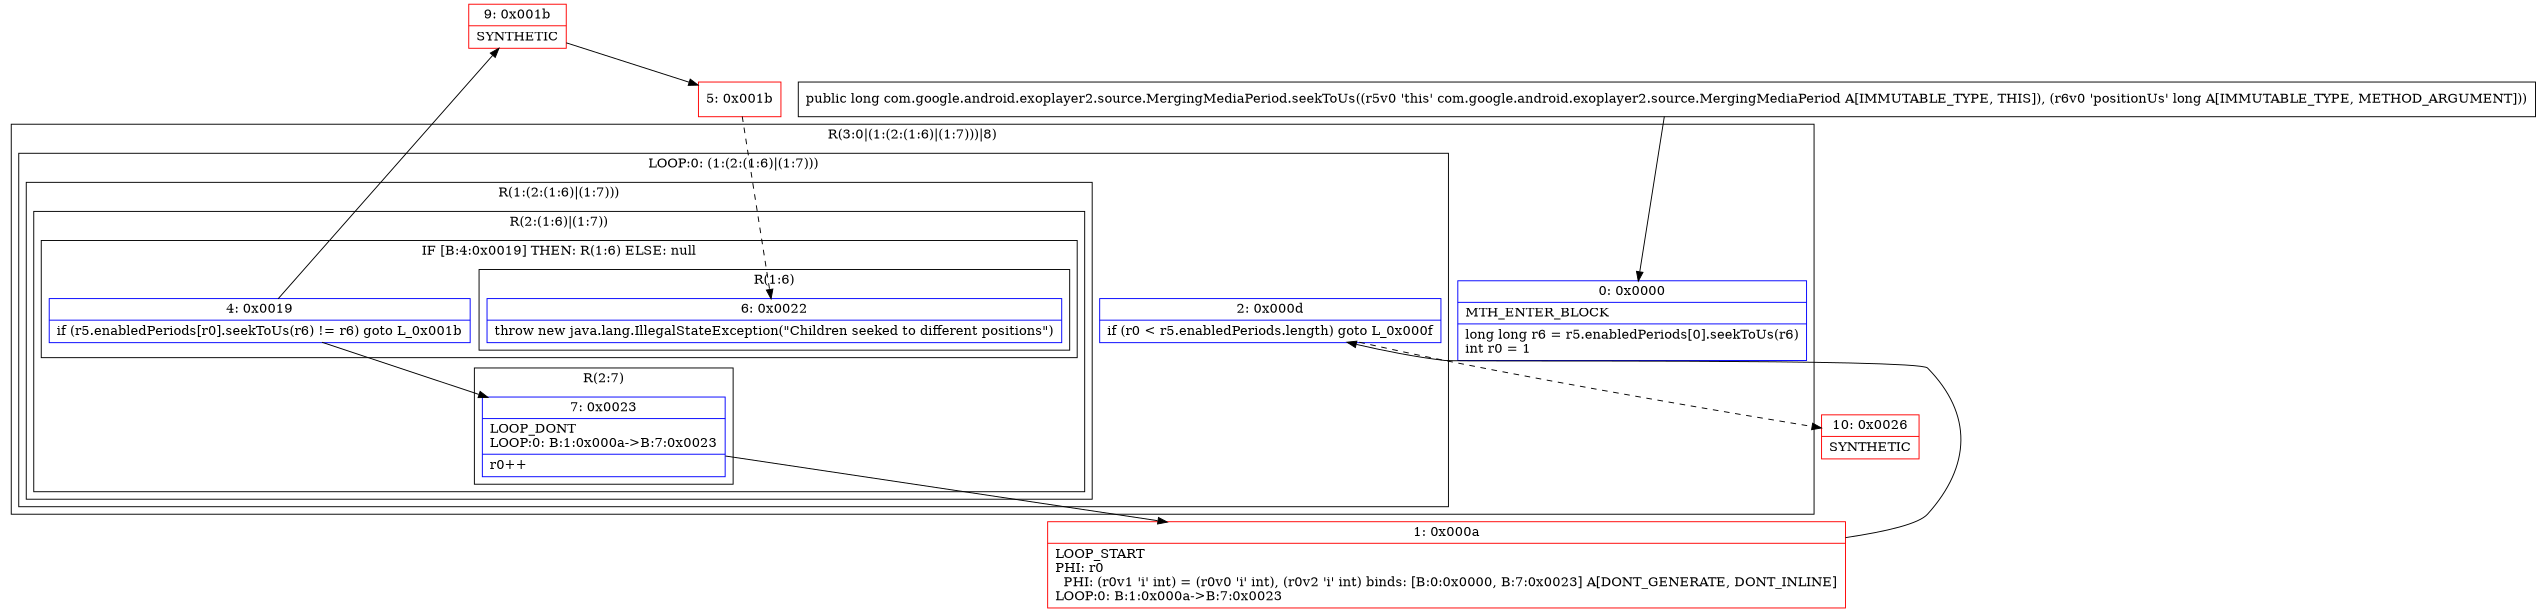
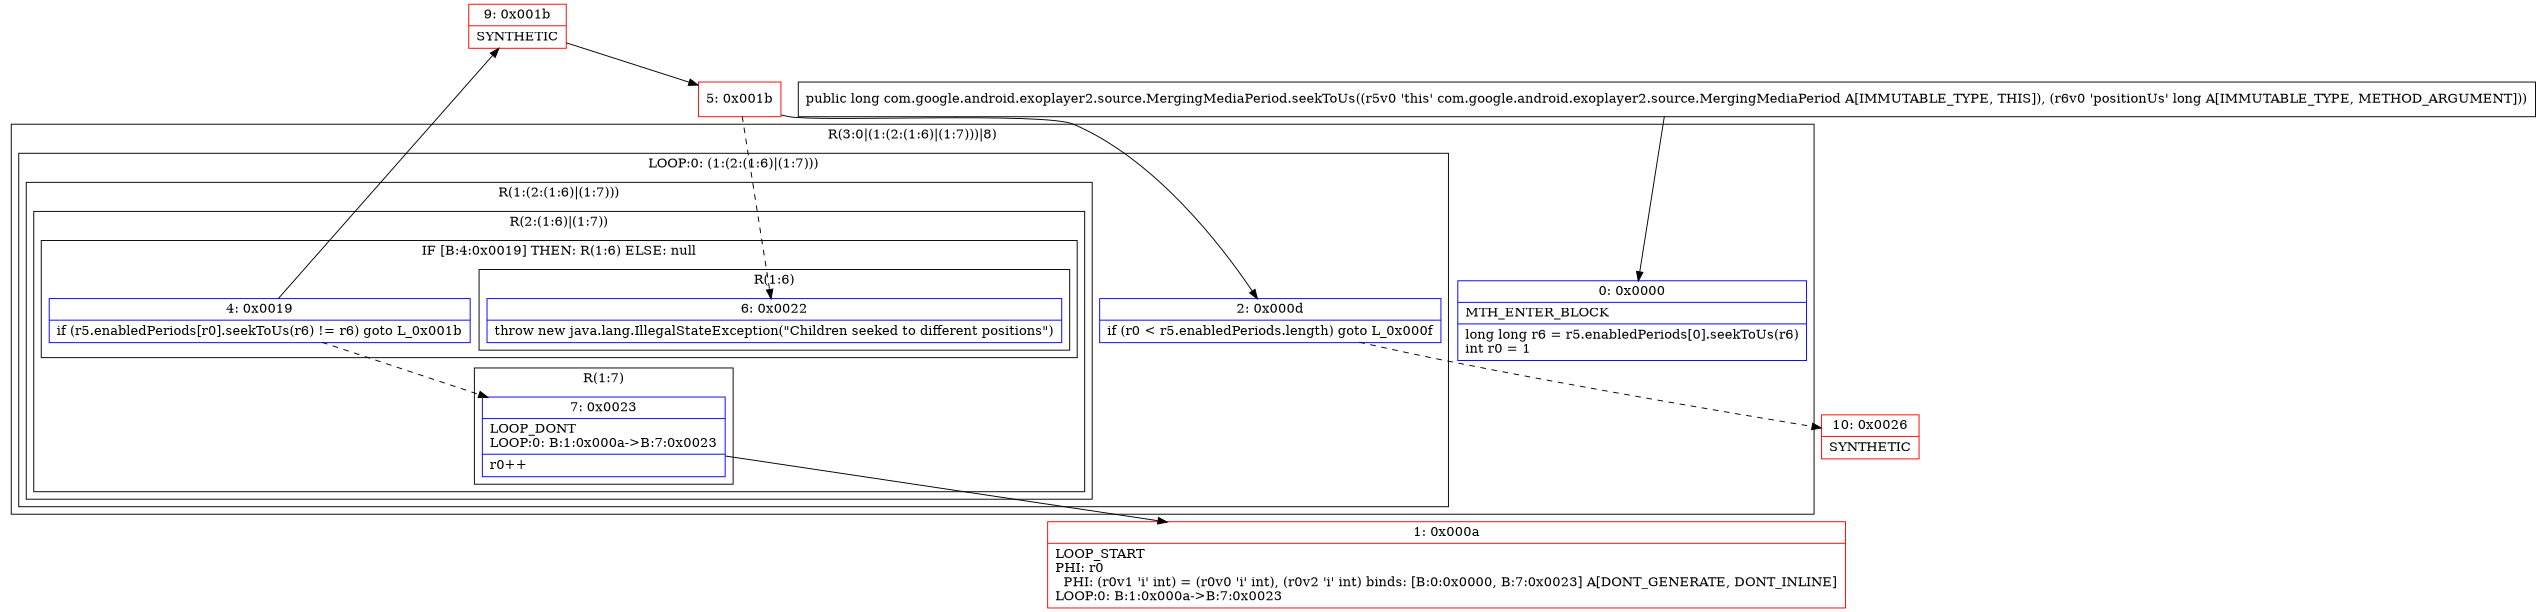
(1767, 362) -> (1011, 118)
(400, 368) -> (400, 368)
(604, 379) -> (604, 379)
